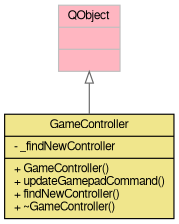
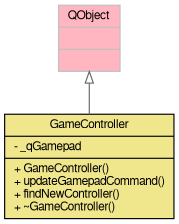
(65, 147) -> (48, 147)
